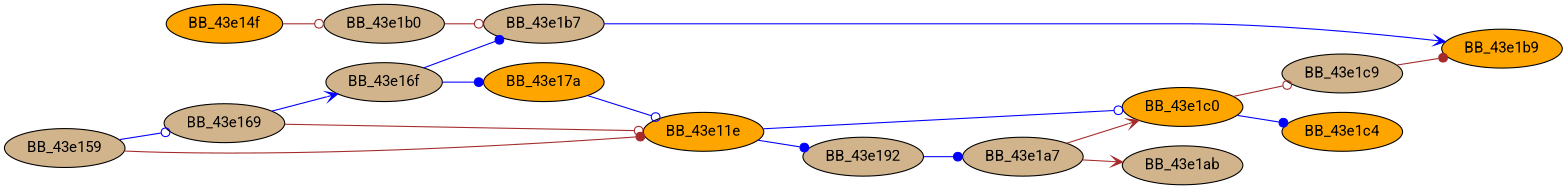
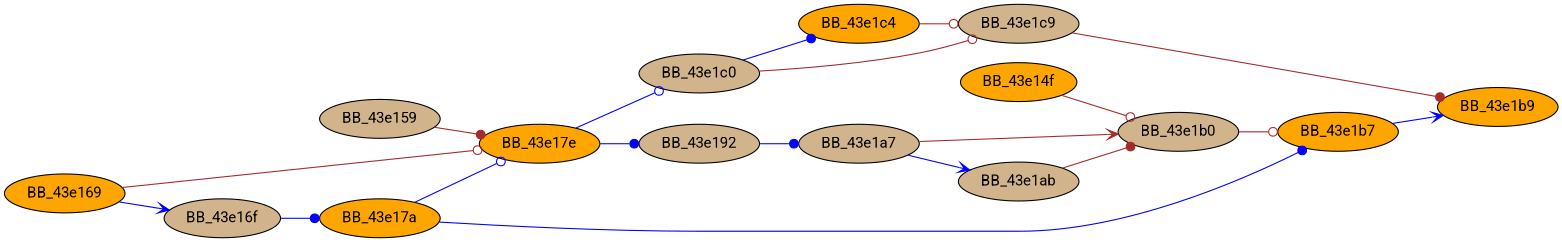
(544, 24) -> (1338, 132)
none -> (934, 24)
(460, 55) -> (875, 231)
(1183, 107) -> (699, 73)
(224, 123) -> (65, 193)
(704, 132) -> (540, 144)
(1097, 134) -> (1013, 138)
(140, 136) -> none
none -> (1094, 158)
(1097, 161) -> (934, 161)
